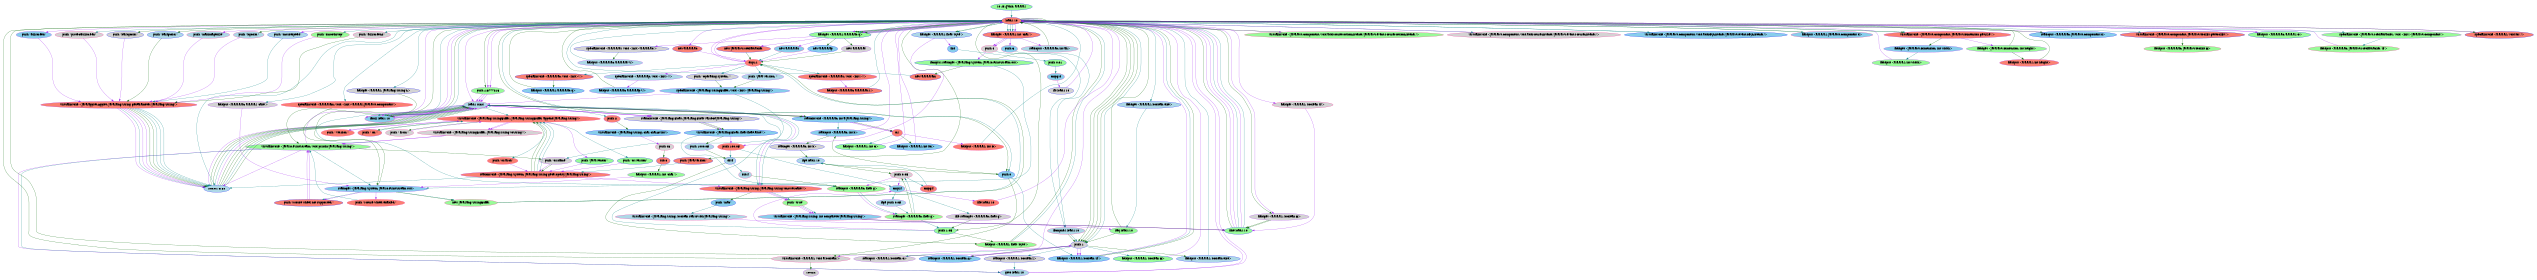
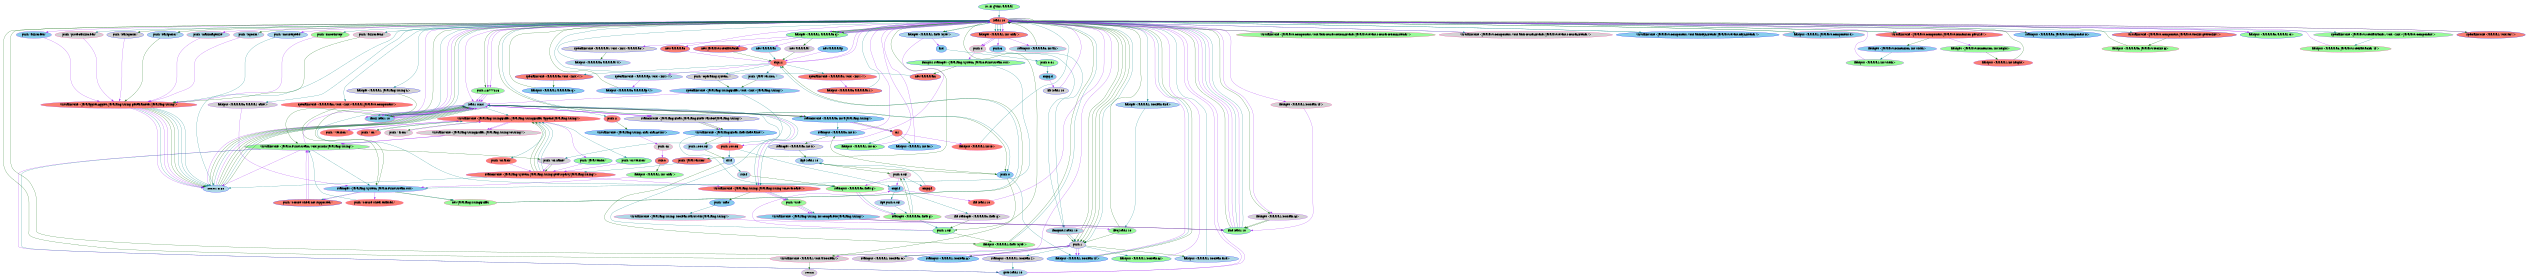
(1526, 23) -> (1571, 22)
(832, 41) -> none
(664, 153) -> (663, 153)
